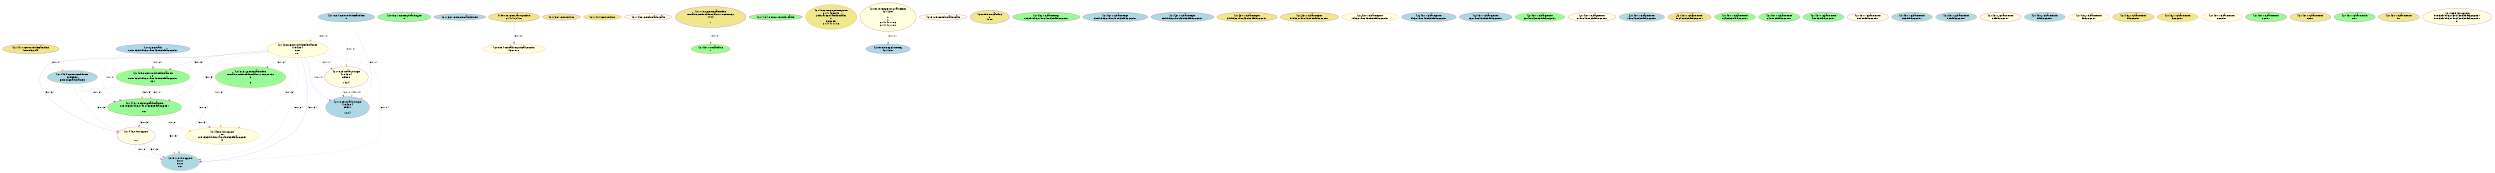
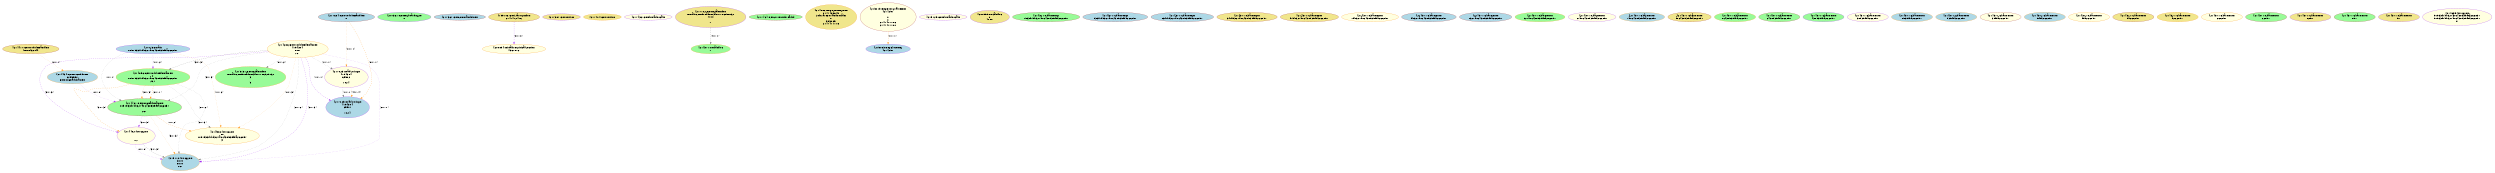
(325, 31) -> none
(888, 37) -> (888, 37)
